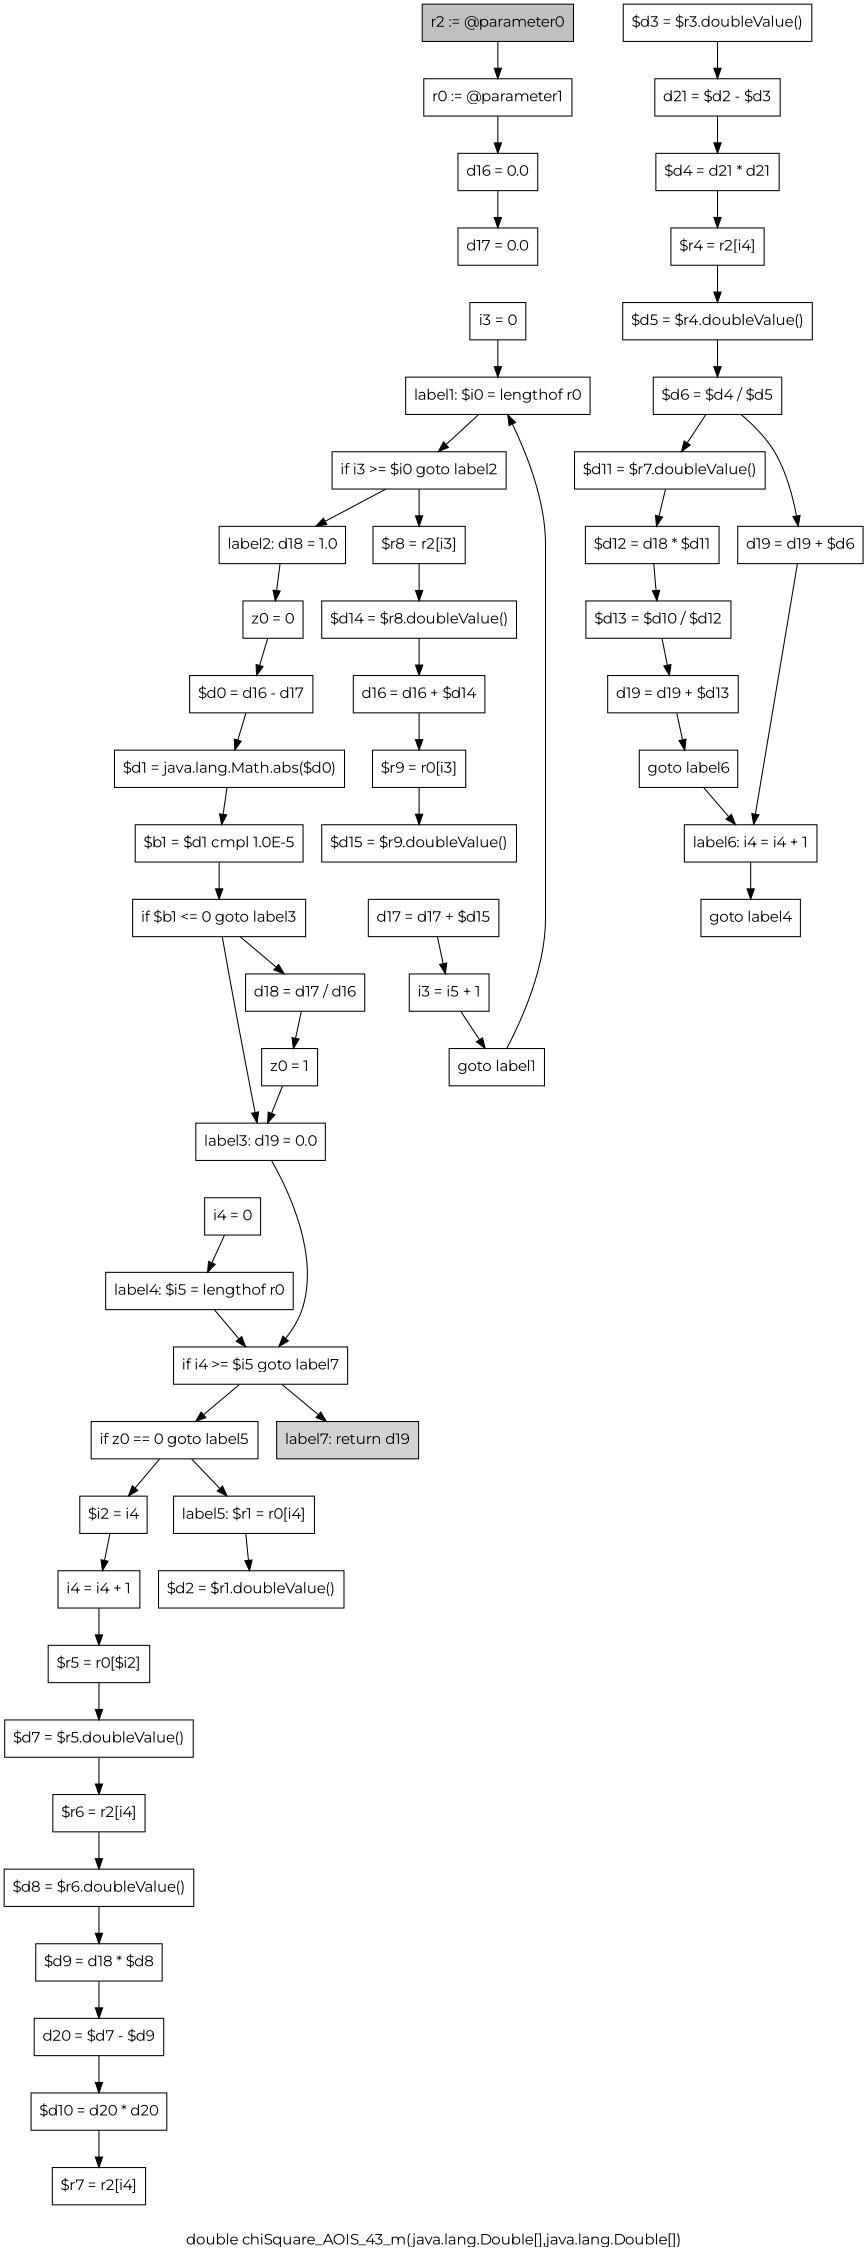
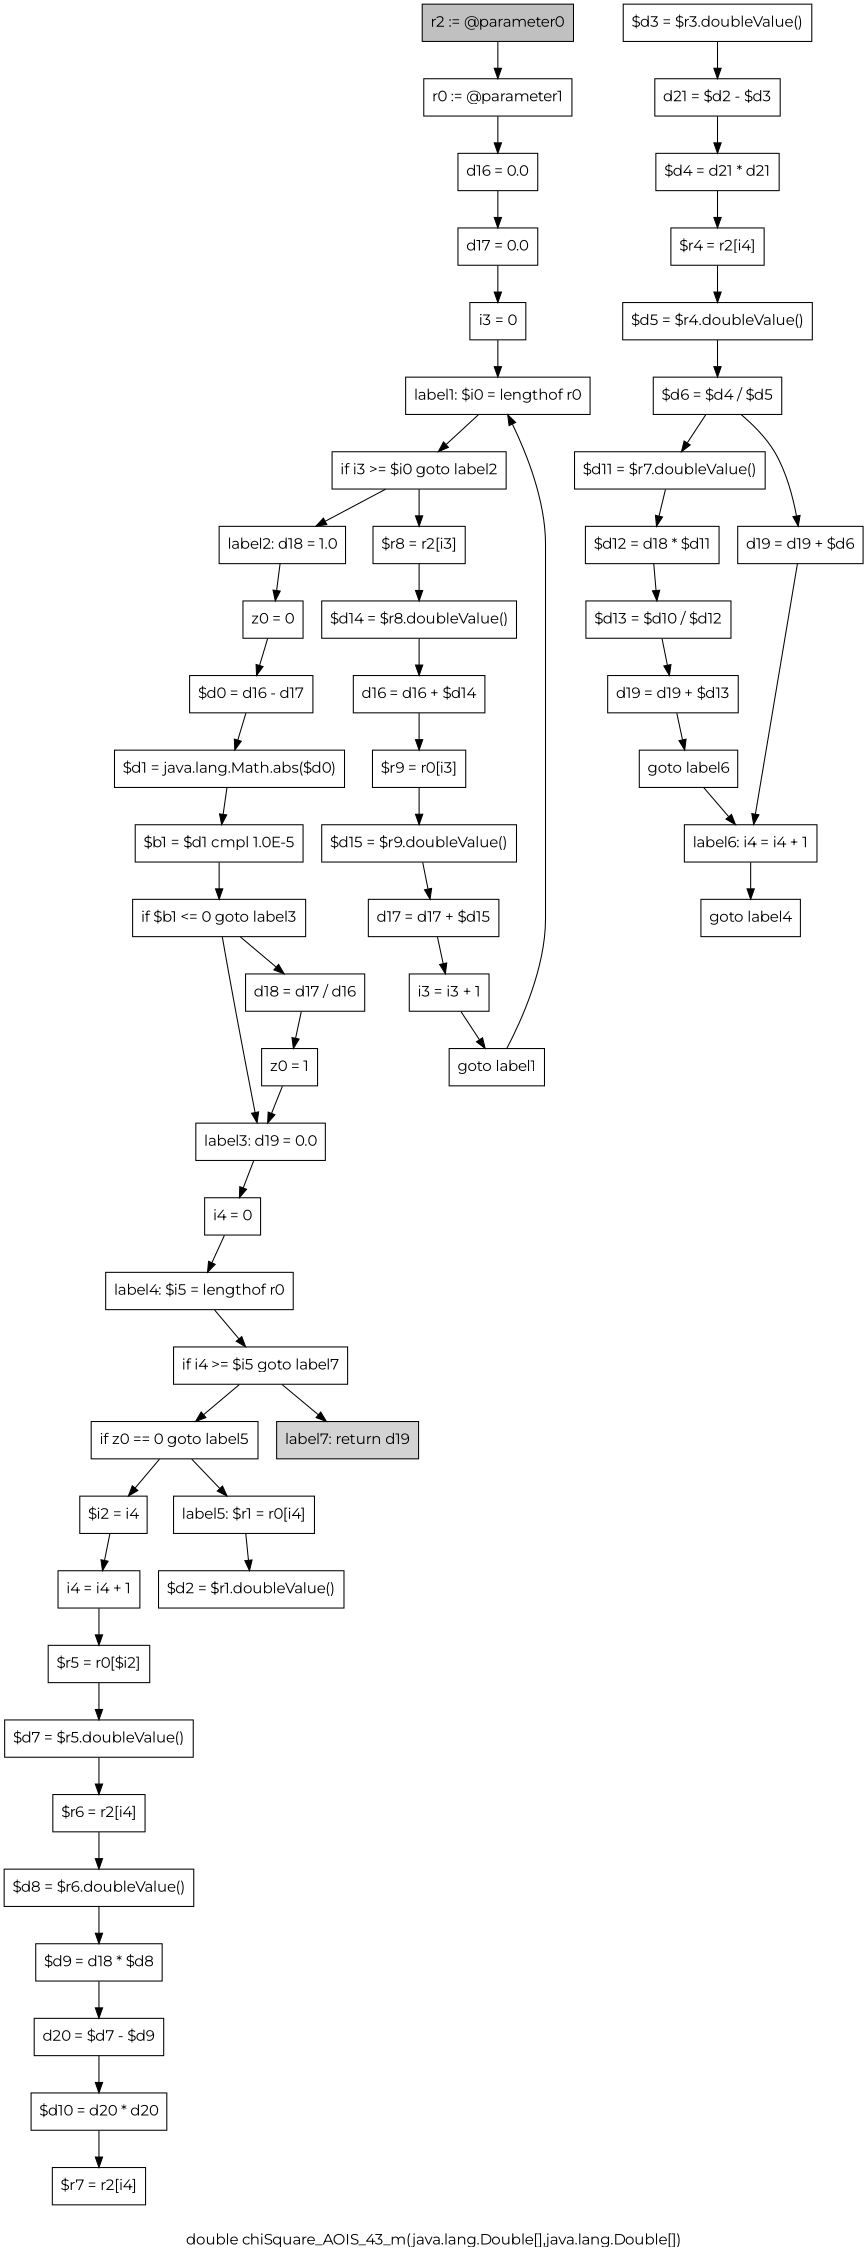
none -> (498, 279)
none -> (425, 876)
(449, 993) -> (449, 993)
(305, 1249) -> (248, 1174)
